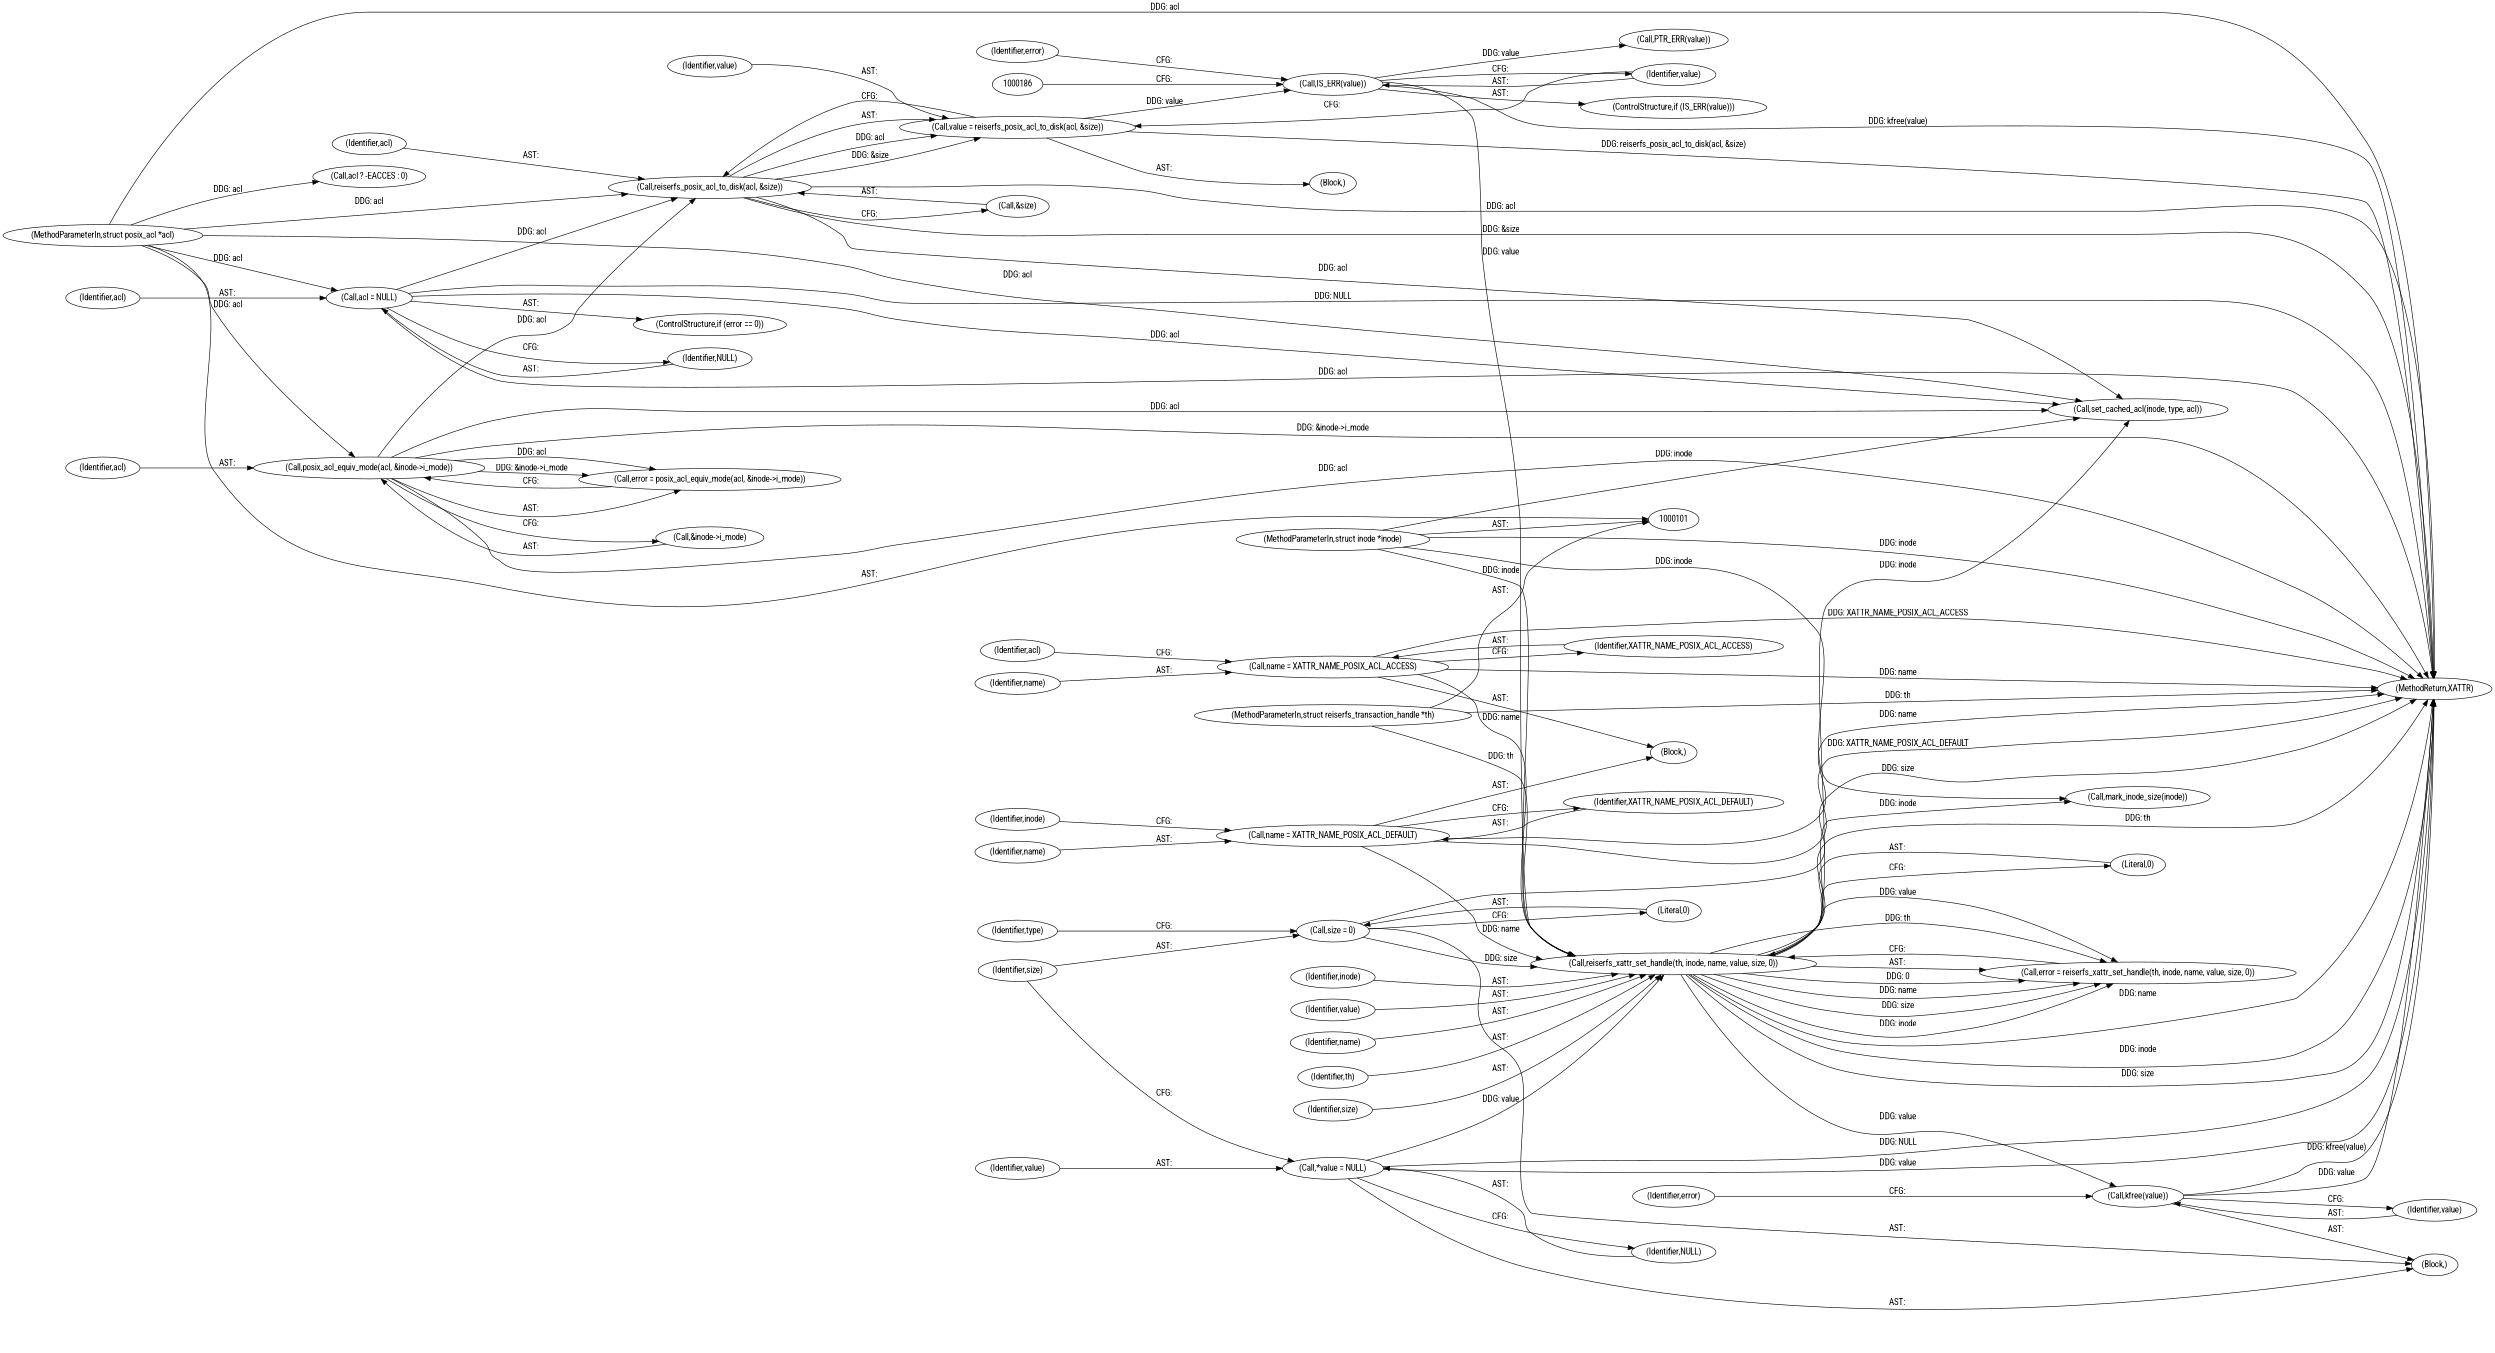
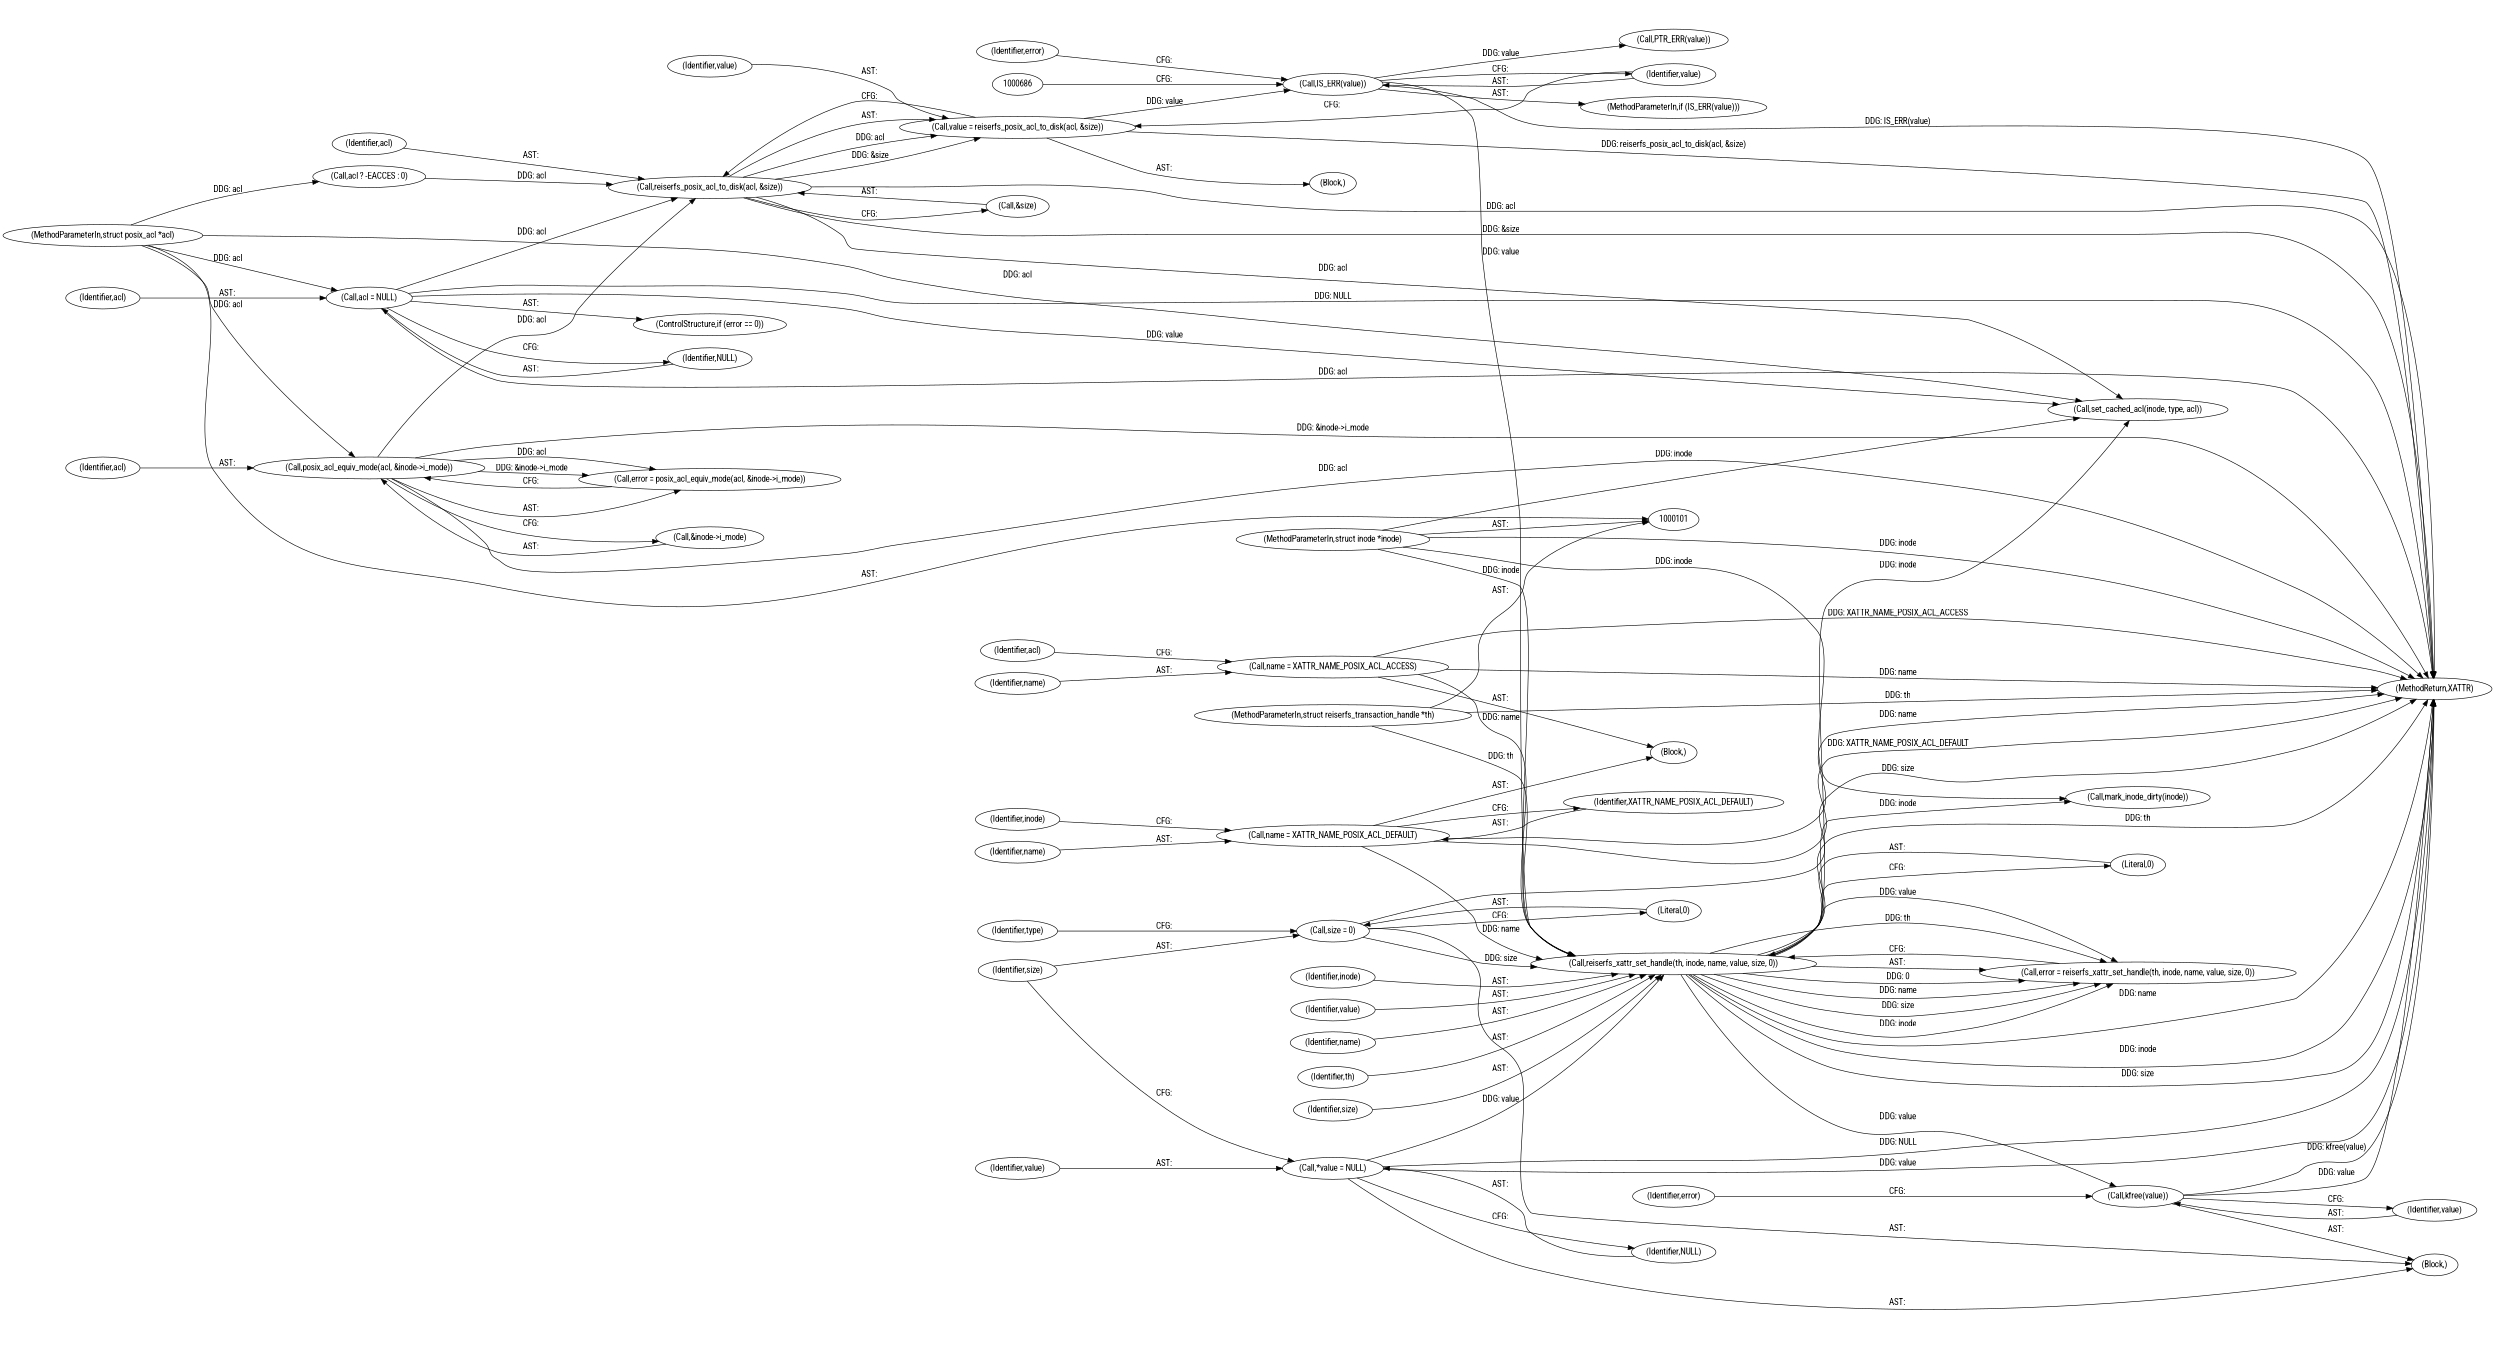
(1486, 12) -> none
(1018, 84) -> (1018, 84)
(1674, 107) -> (1674, 107)
(1898, 122) -> (1898, 122)
(403, 212) -> (516, 181)
(1165, 335) -> (1165, 335)
(1213, 412) -> none
(1674, 646) -> none
(2138, 798) -> (2138, 798)
